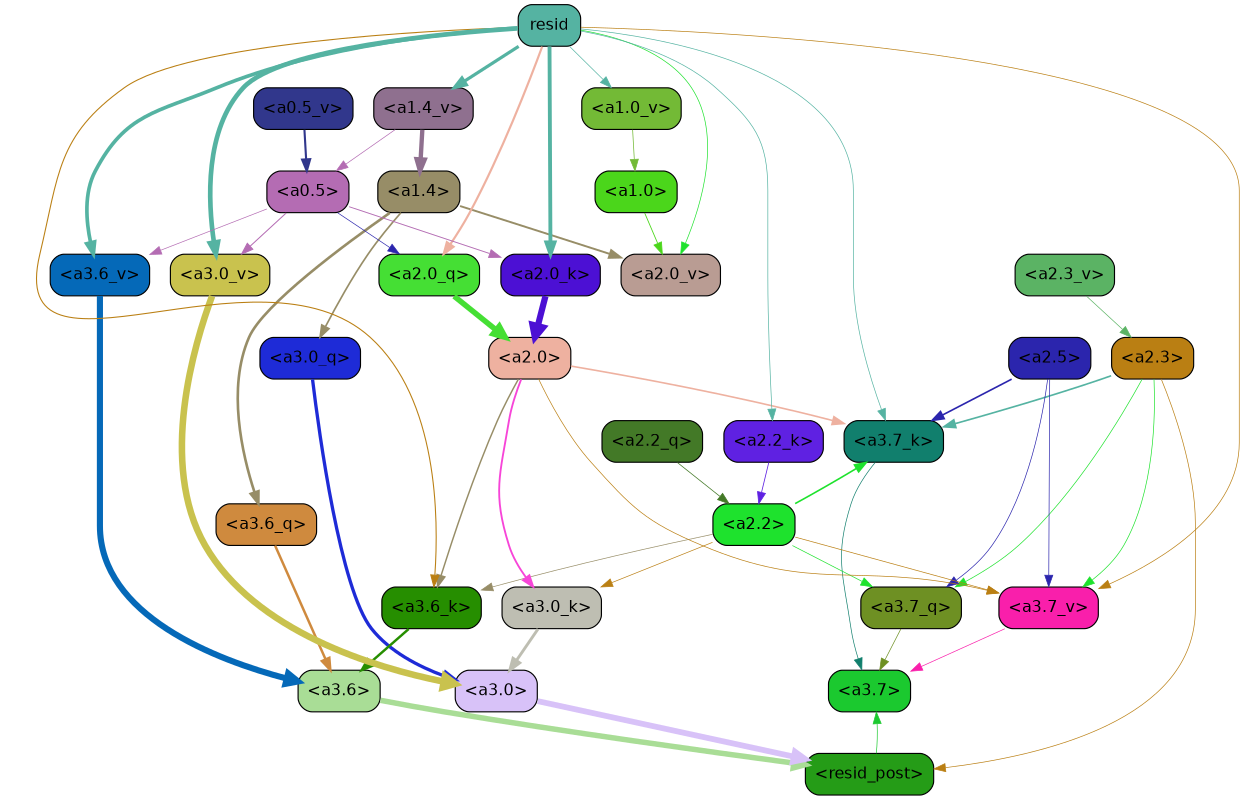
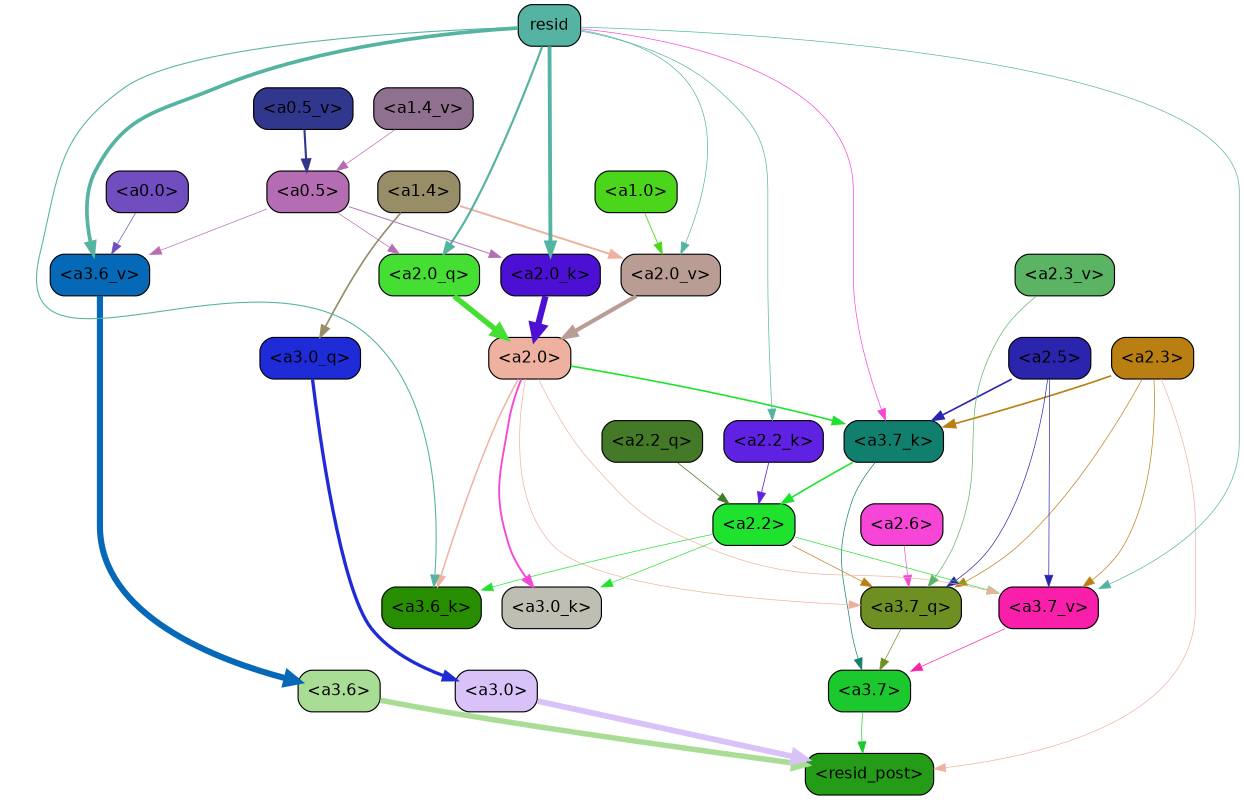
(492, 64) -> none
(699, 103) -> (699, 103)
(1153, 107) -> (1153, 107)
(631, 109) -> none
(835, 134) -> (835, 134)
(421, 145) -> none
(501, 148) -> (501, 148)
none -> (147, 192)
(358, 227) -> (364, 230)
(535, 230) -> (535, 230)
(220, 275) -> none
(40, 278) -> (40, 278)
(1105, 313) -> (973, 431)
none -> (605, 314)
(702, 391) -> (702, 391)
(1033, 401) -> (1033, 401)
(475, 476) -> (475, 476)
(826, 486) -> (822, 480)
(1145, 488) -> (1145, 488)
(1067, 493) -> (1067, 493)
(266, 525) -> none
none -> (902, 525)
(726, 554) -> (726, 554)
(602, 559) -> (602, 559)
(662, 563) -> (662, 563)
(891, 563) -> (891, 563)
(827, 564) -> (827, 564)
none -> (611, 574)
(395, 641) -> none
(527, 645) -> none
(1186, 651) -> (1186, 651)
(877, 739) -> (862, 727)
